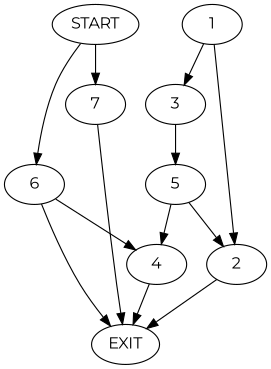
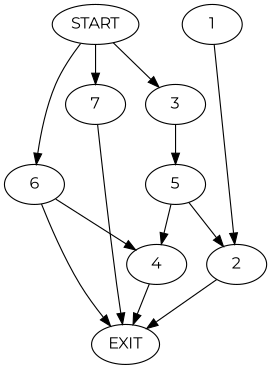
(196, 59) -> (132, 61)
